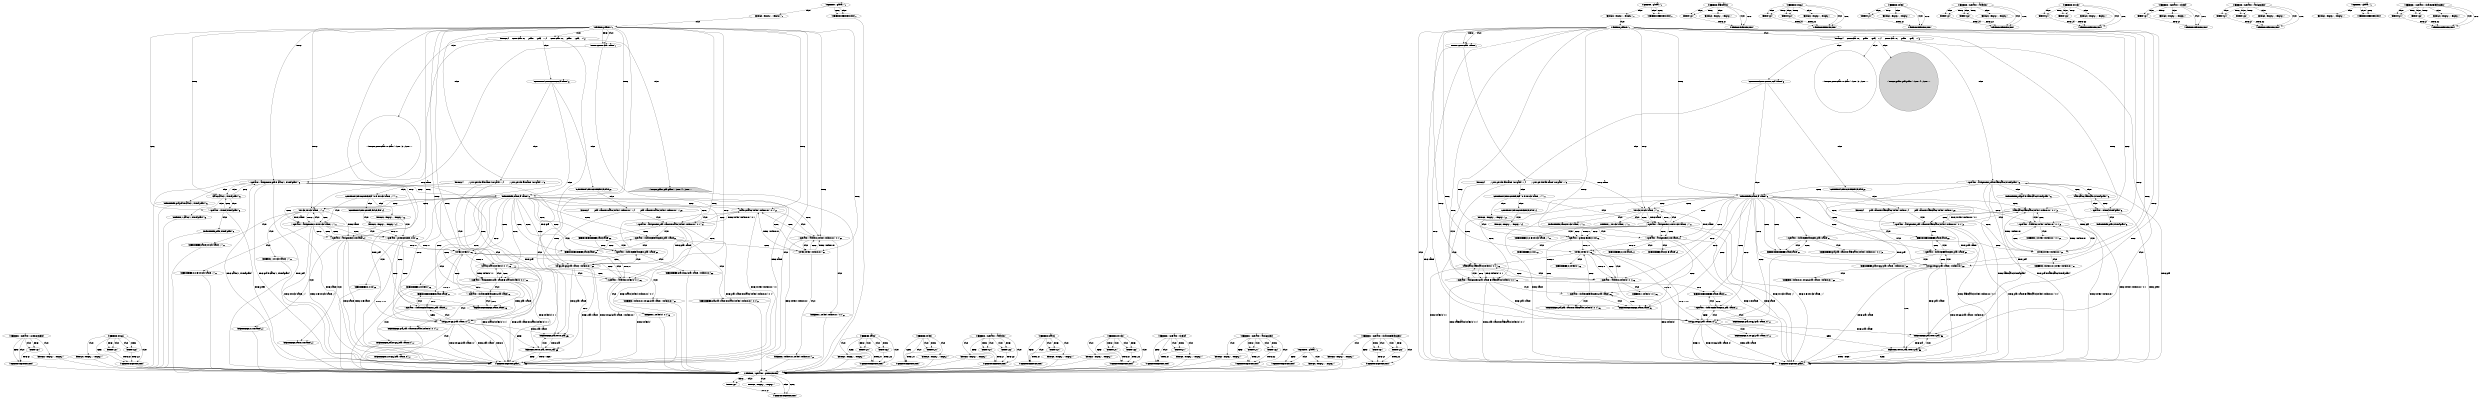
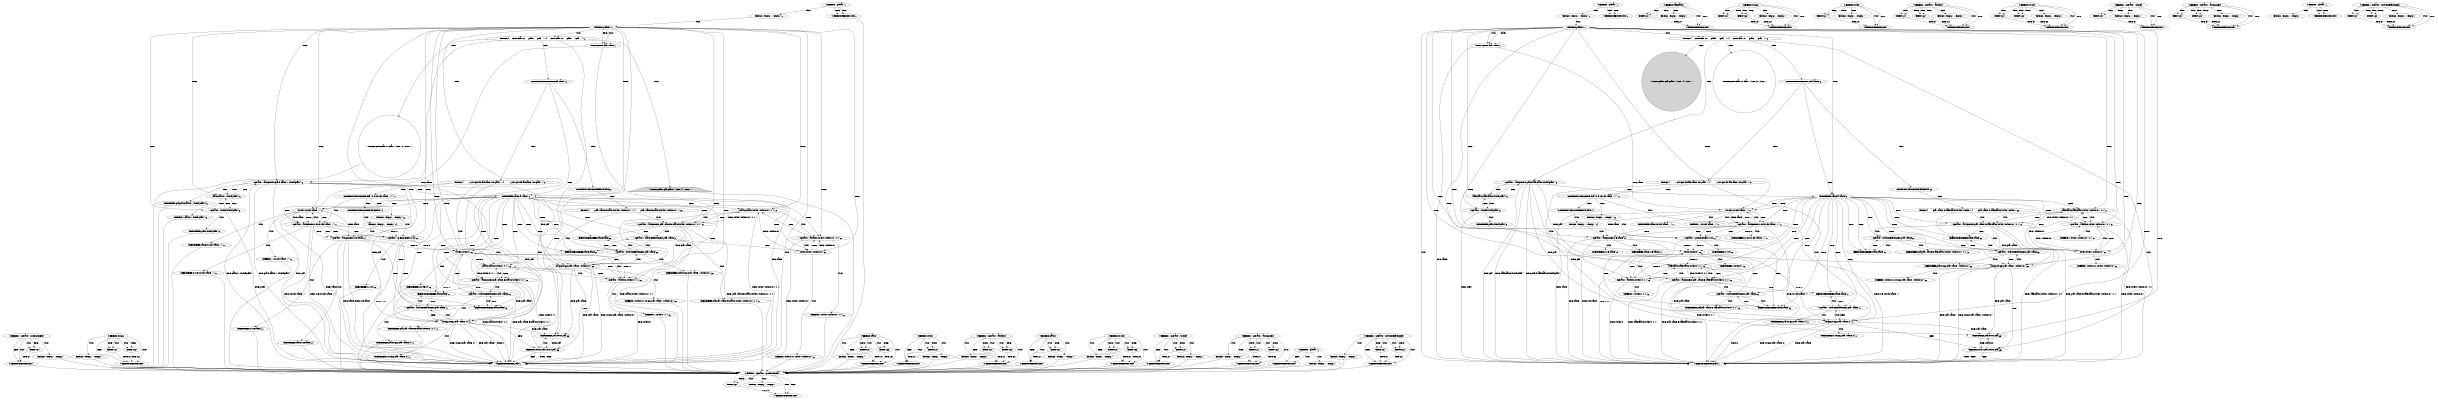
(2028, 196) -> none
